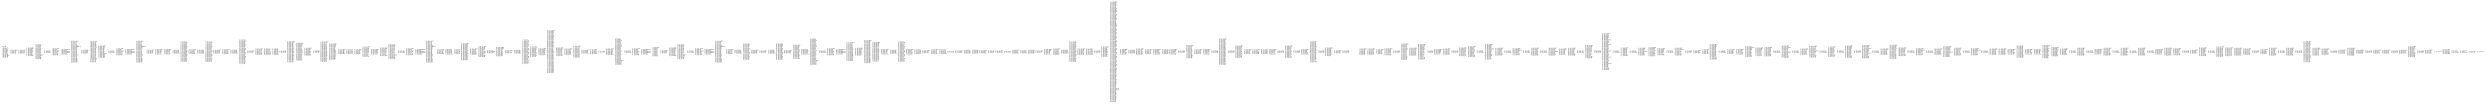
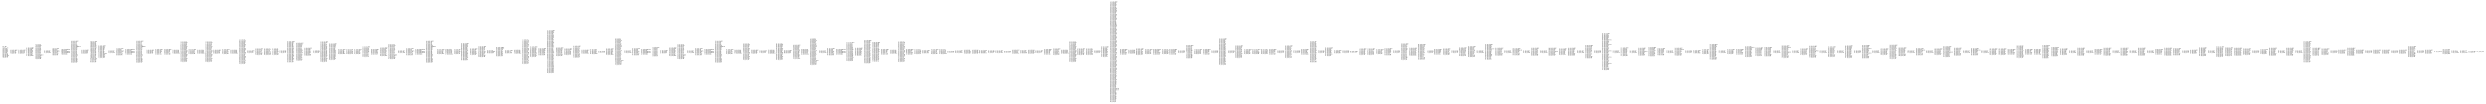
none -> (1354, 52)
